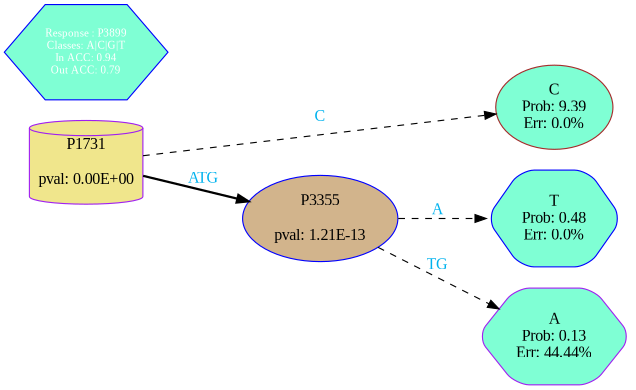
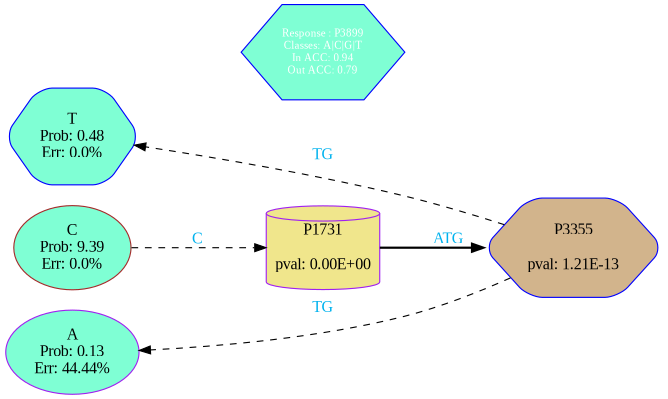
(314, 136) -> (193, 248)
(437, 210) -> (323, 155)
(320, 218) -> (574, 248)
(554, 336) -> (72, 352)
